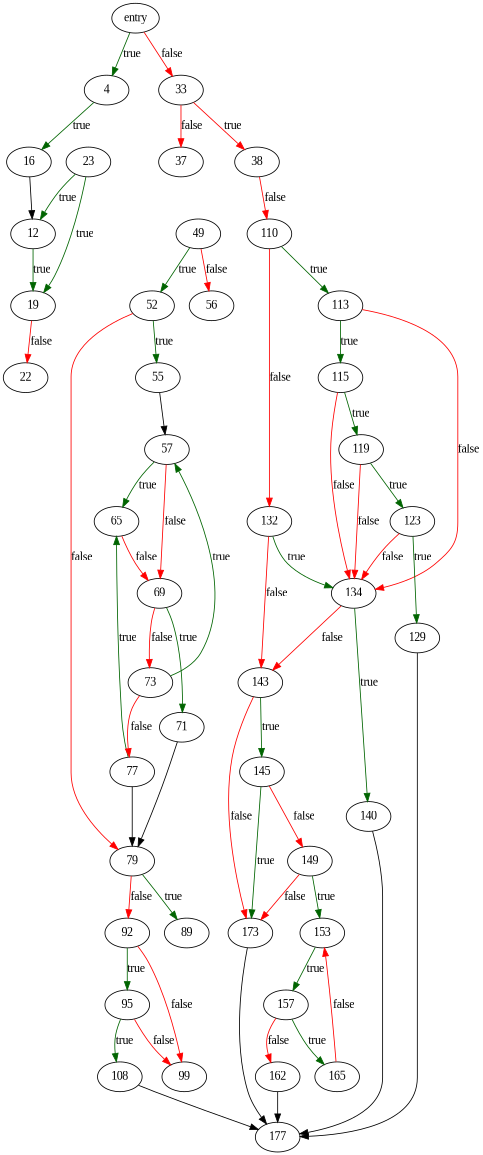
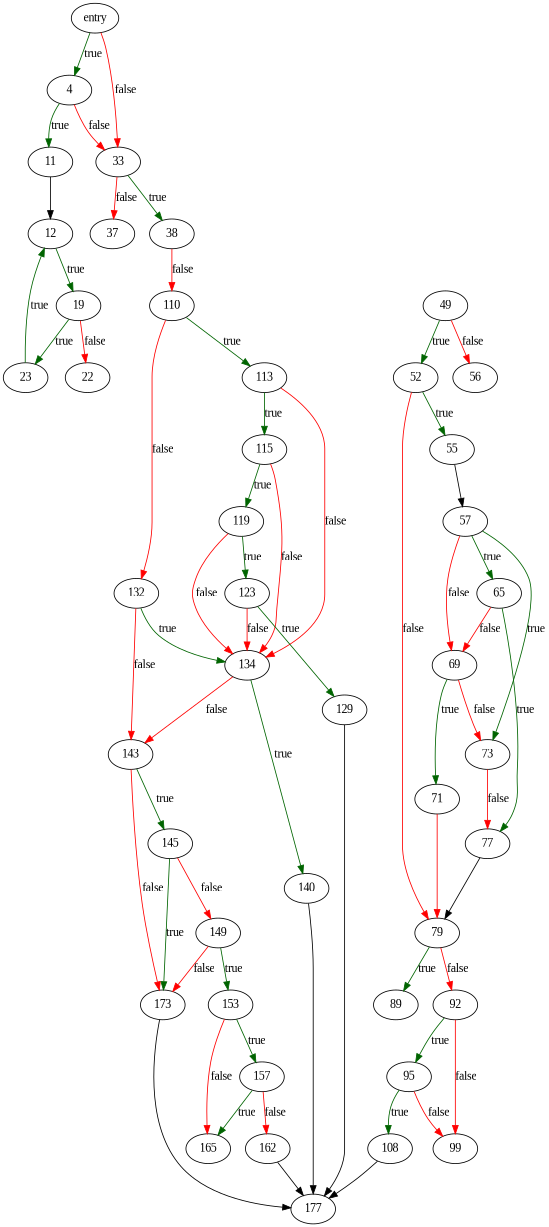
(216, 123) -> (143, 194)
none -> (84, 126)
(29, 162) -> (50, 162)
(72, 233) -> (55, 338)
(214, 579) -> (528, 624)
(119, 651) -> (517, 717)
(160, 791) -> (437, 862)
(331, 1009) -> (209, 1071)
